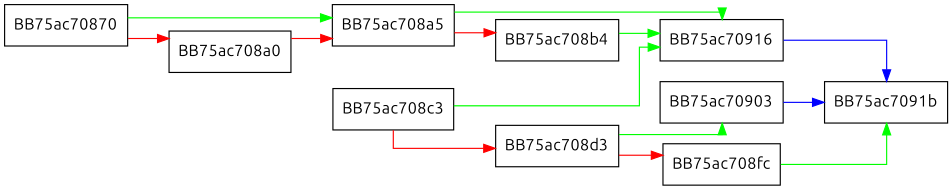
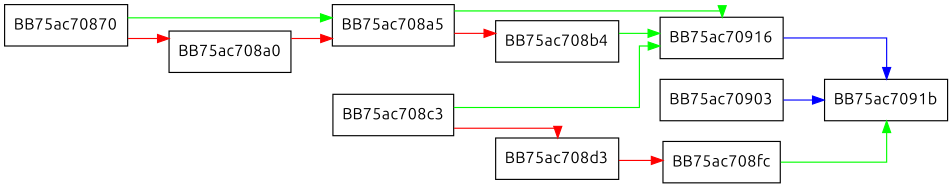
(671, 135) -> none
